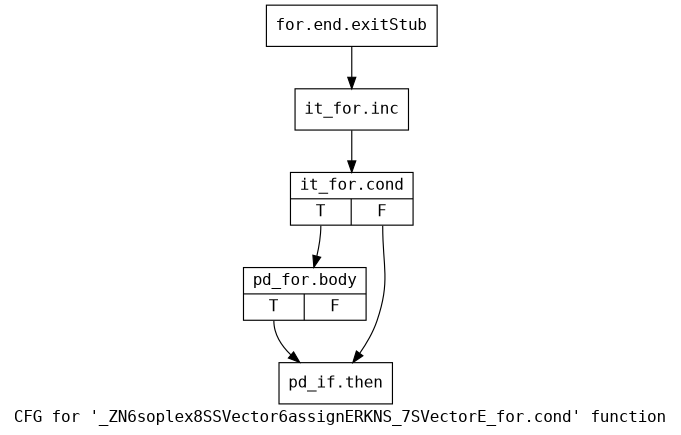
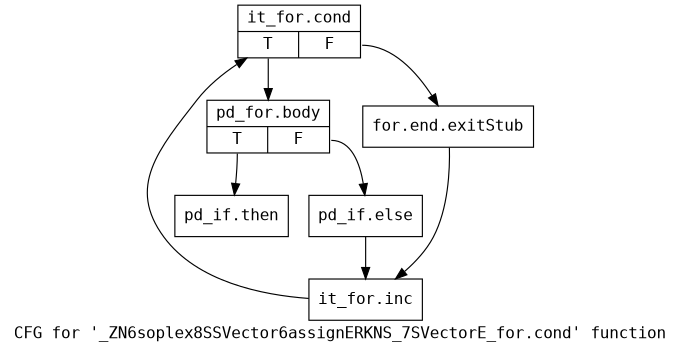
none -> (366, 216)
(384, 292) -> (403, 62)
